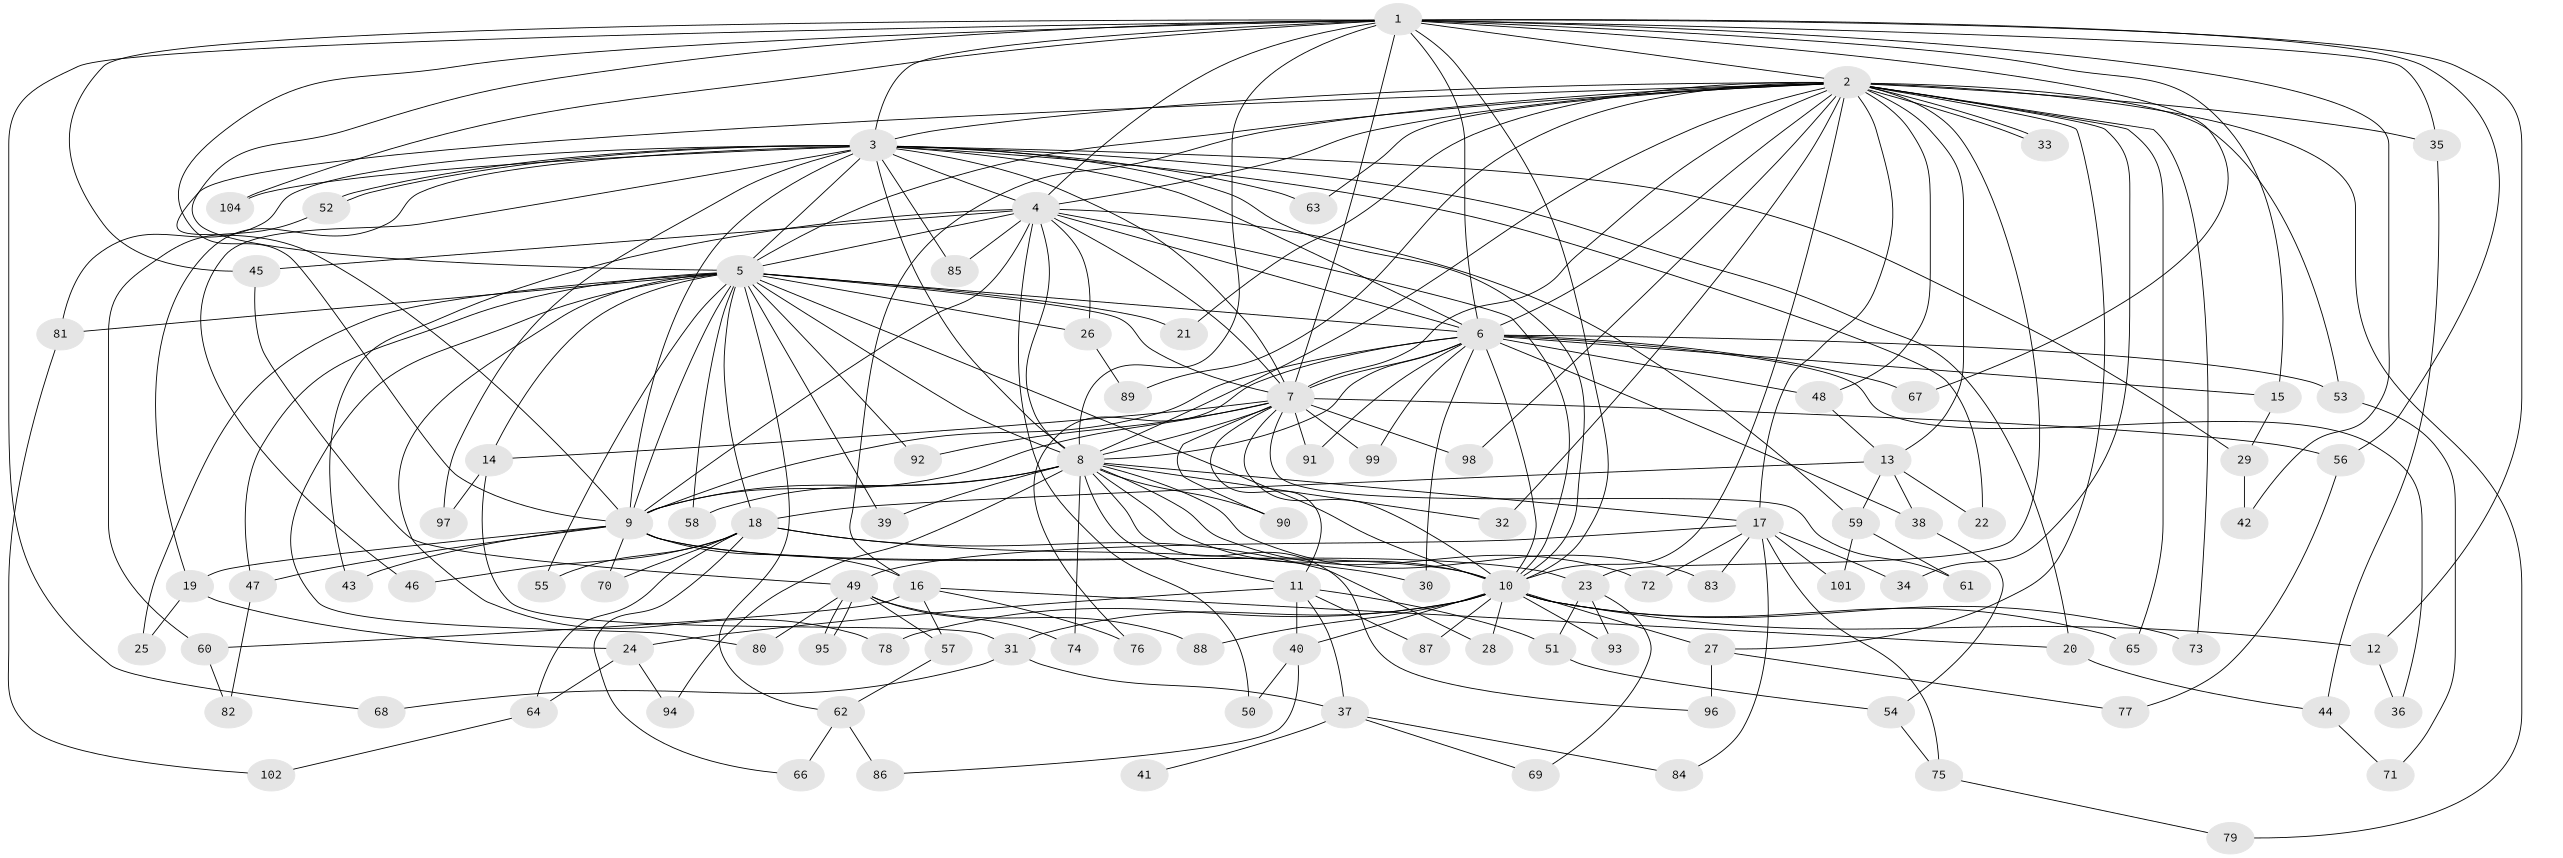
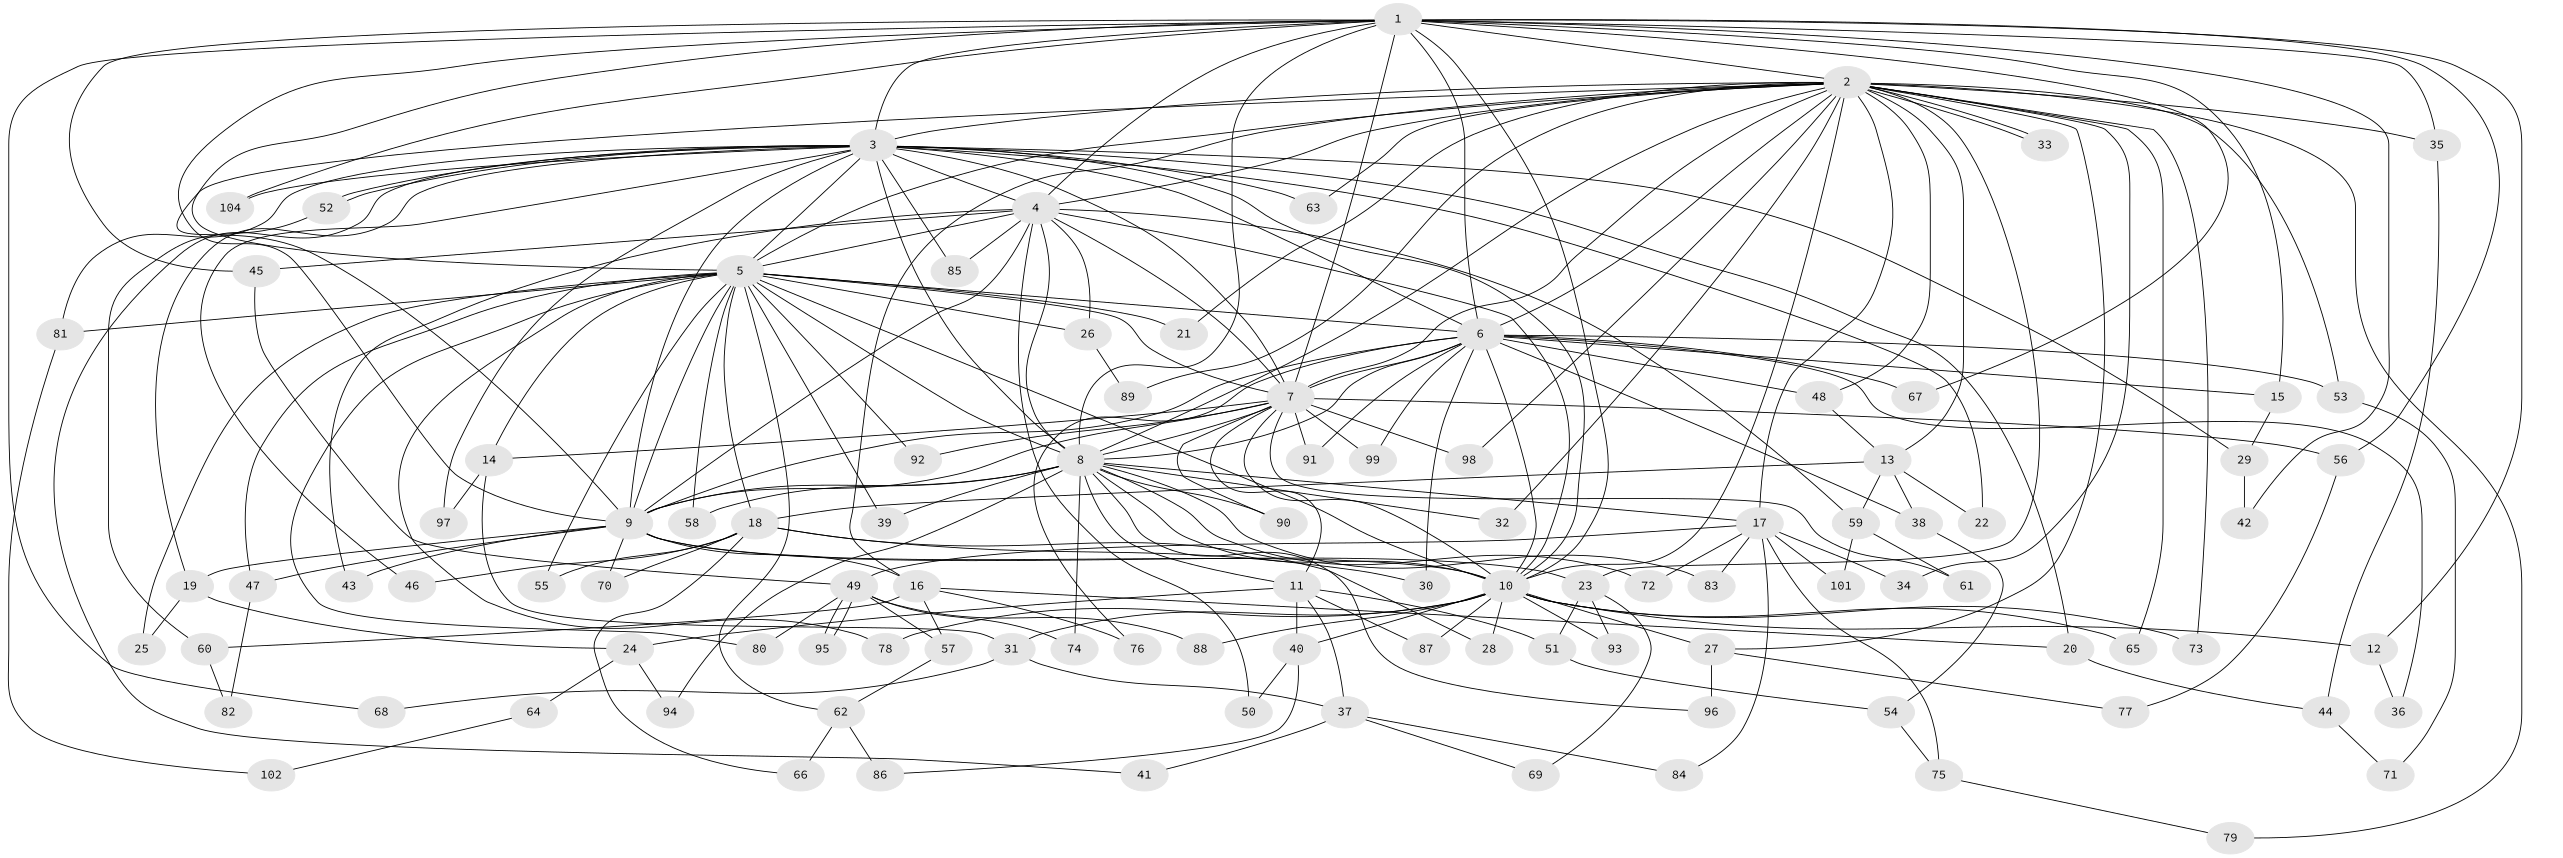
(1248, 268) -> none
(626, 608) -> none
none -> (83, 611)
